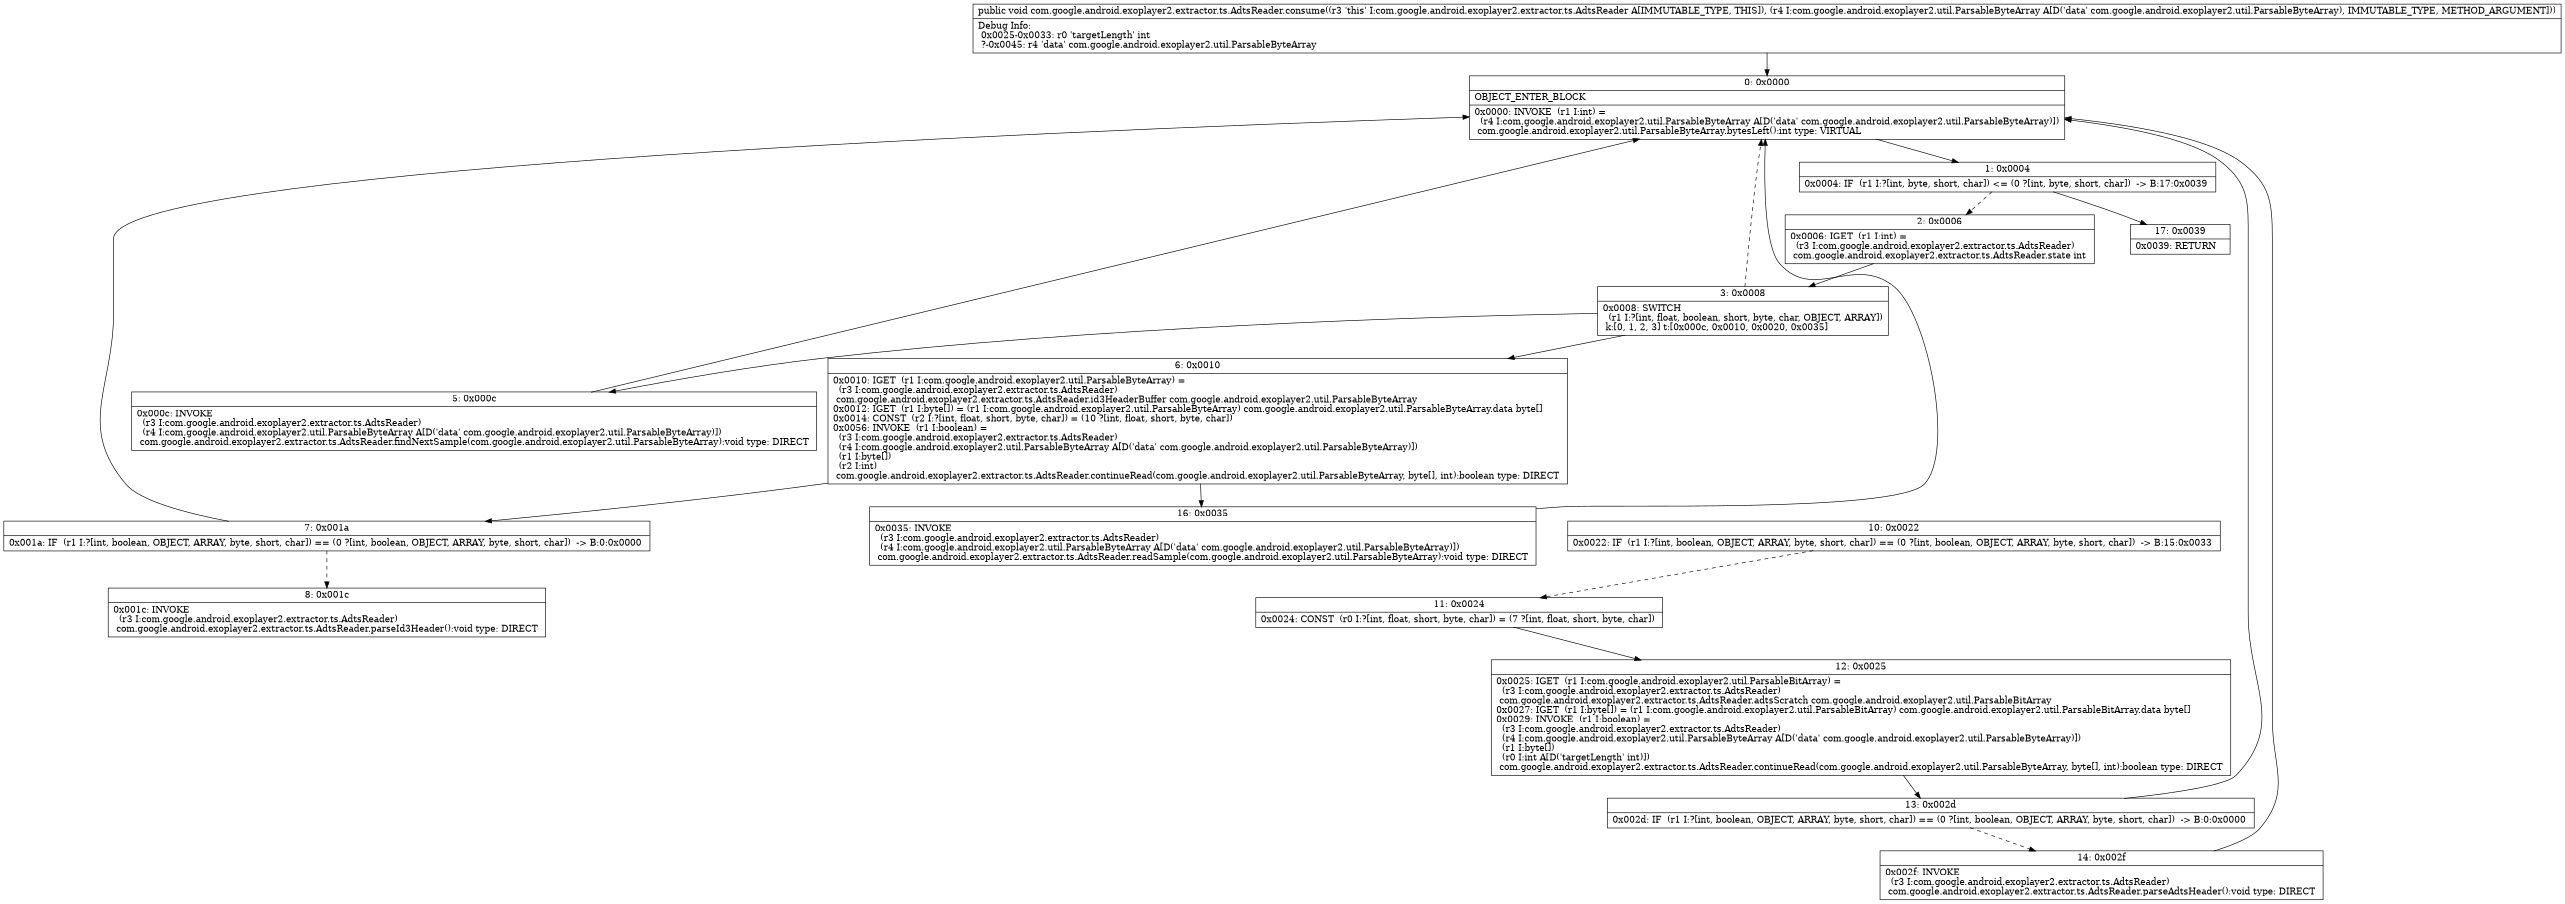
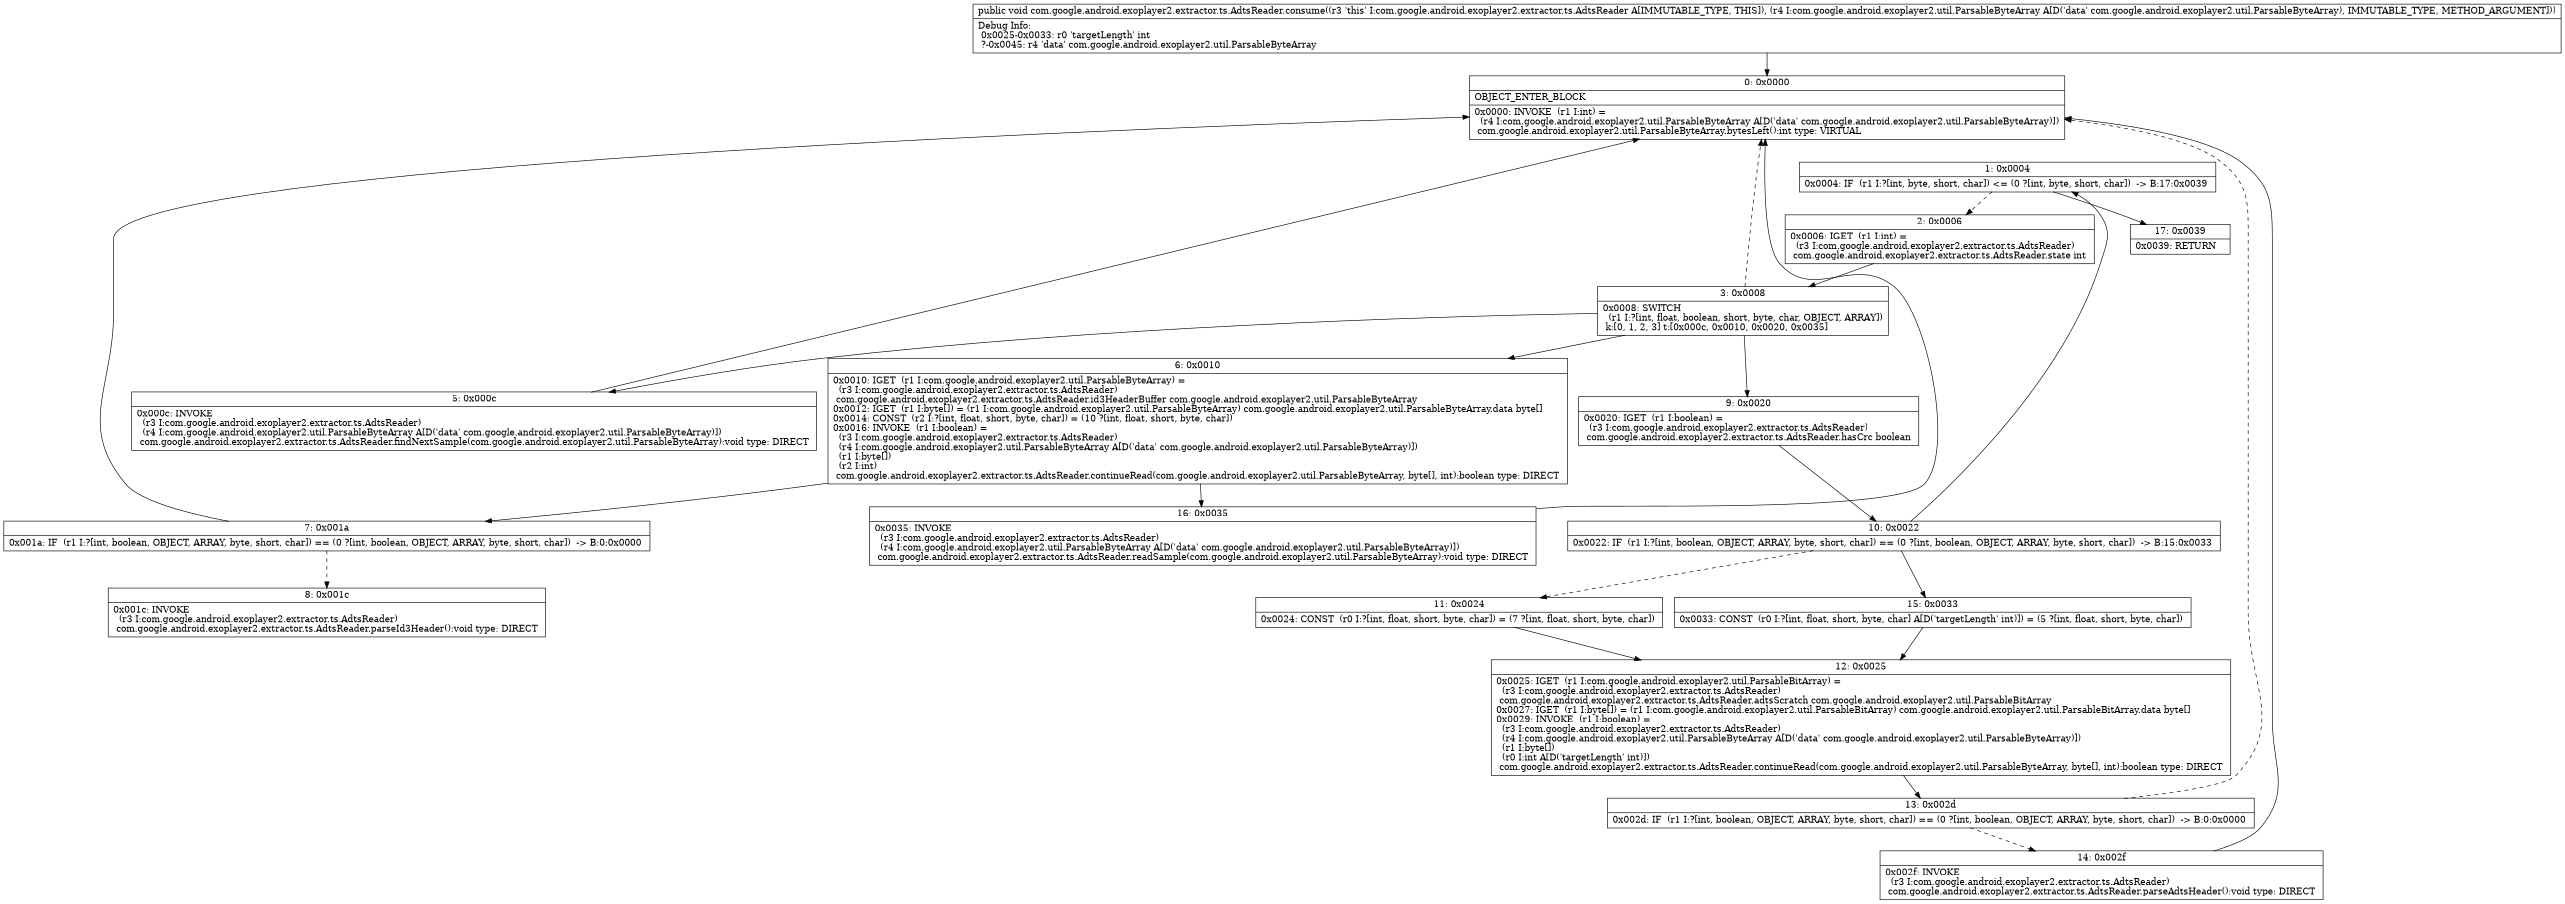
(1914, 150) -> (2046, 371)
none -> (1749, 421)
(912, 428) -> (912, 428)
(2248, 447) -> (2248, 447)
none -> (1933, 613)
